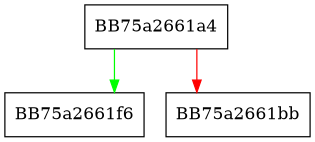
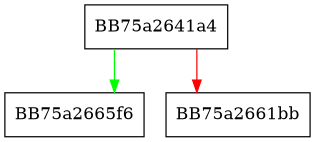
(156, 27) -> (156, 27)
(74, 115) -> (74, 115)
